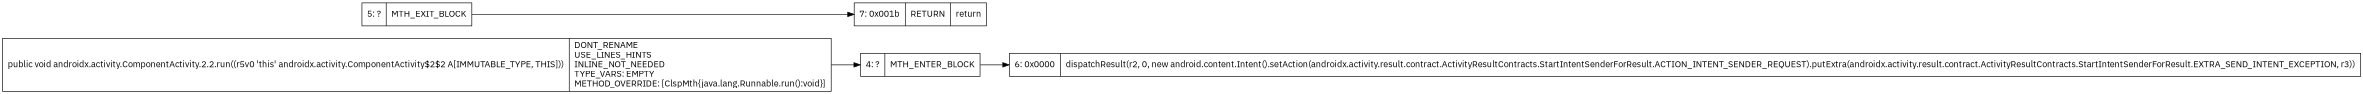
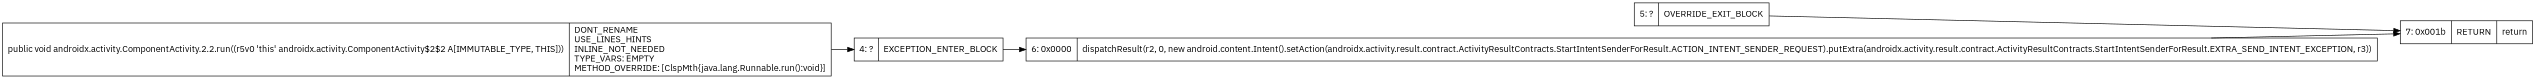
(429, 14) -> (1714, 14)
none -> (2302, 36)
(932, 65) -> (941, 49)
